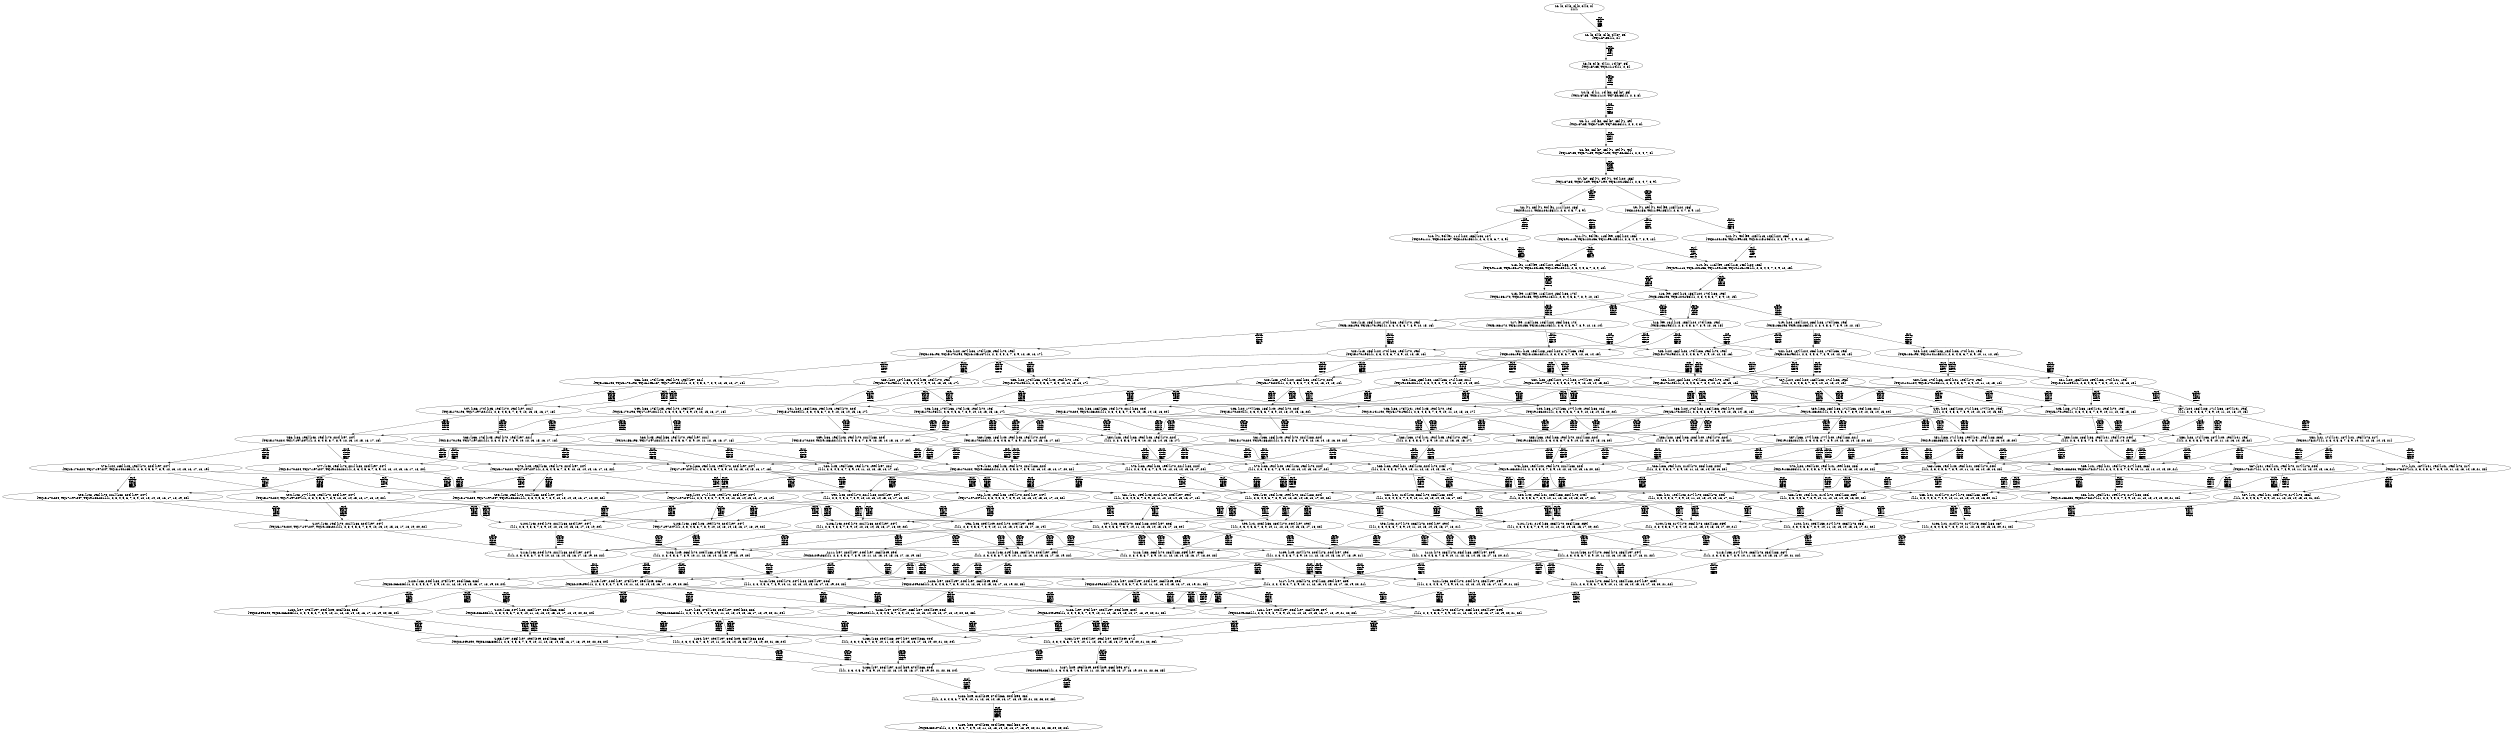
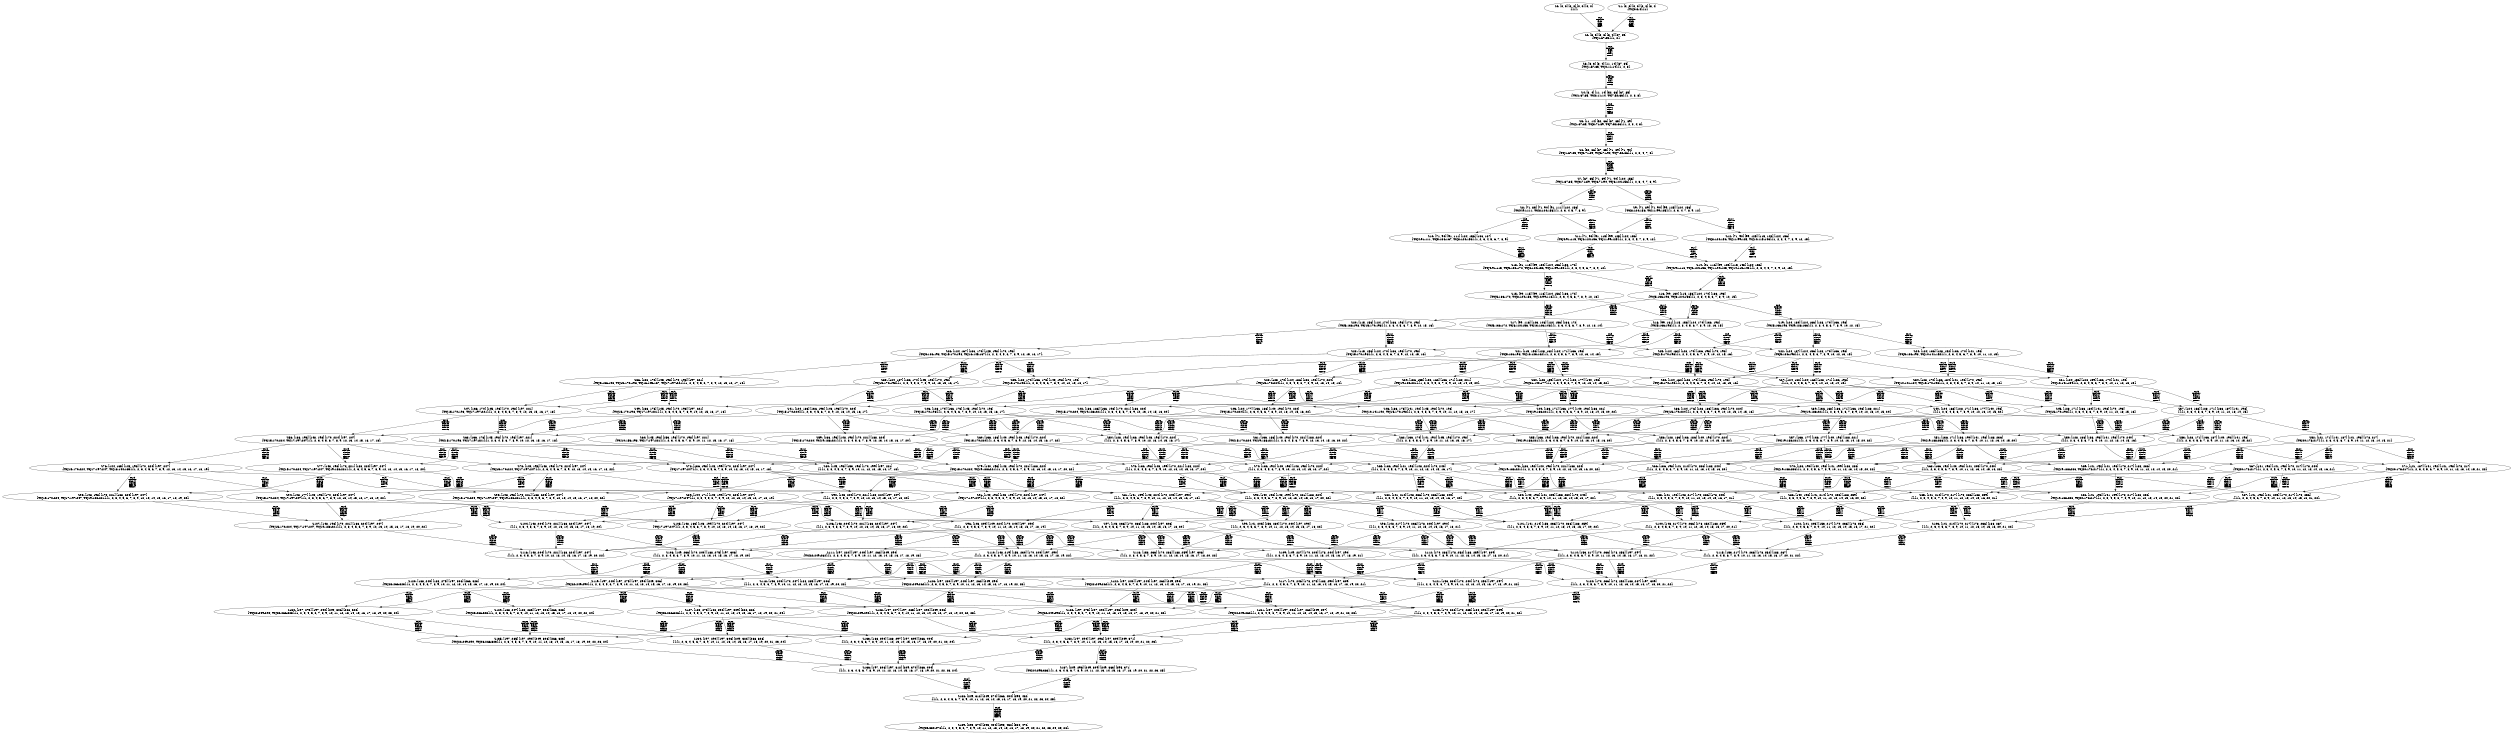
none -> (1638, 8)
